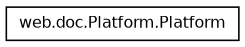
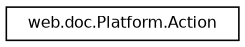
(123, 24) -> (123, 24)
